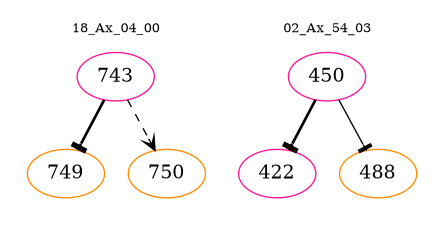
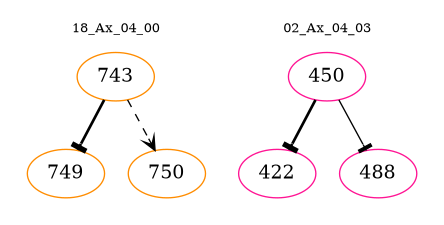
(328, 29) -> (328, 29)
(116, 77) -> (116, 77)
(378, 174) -> (378, 174)
